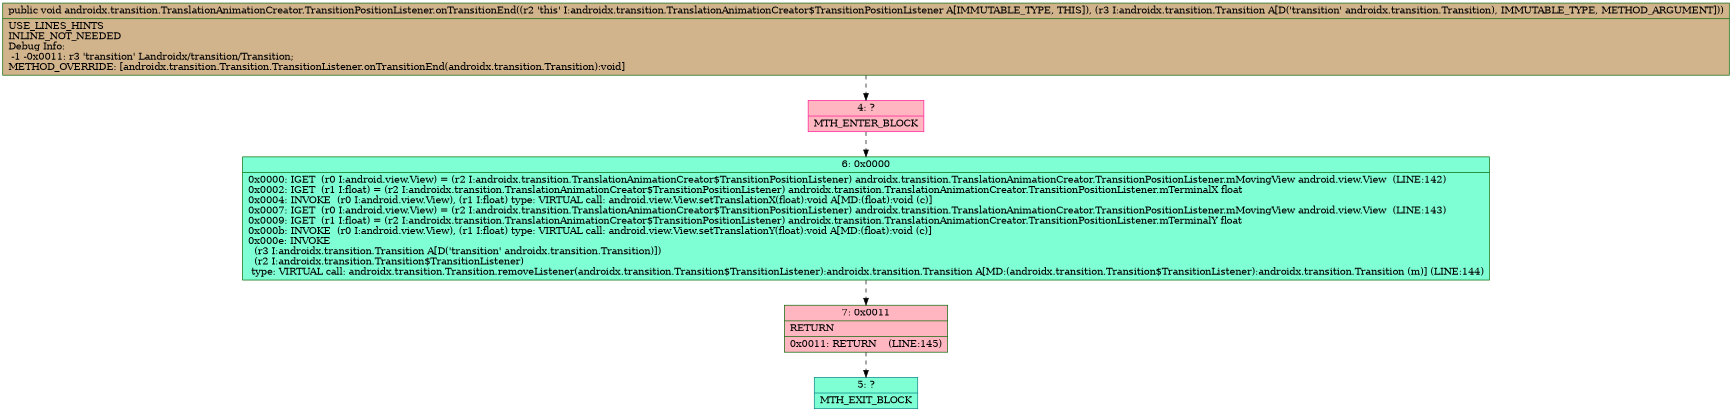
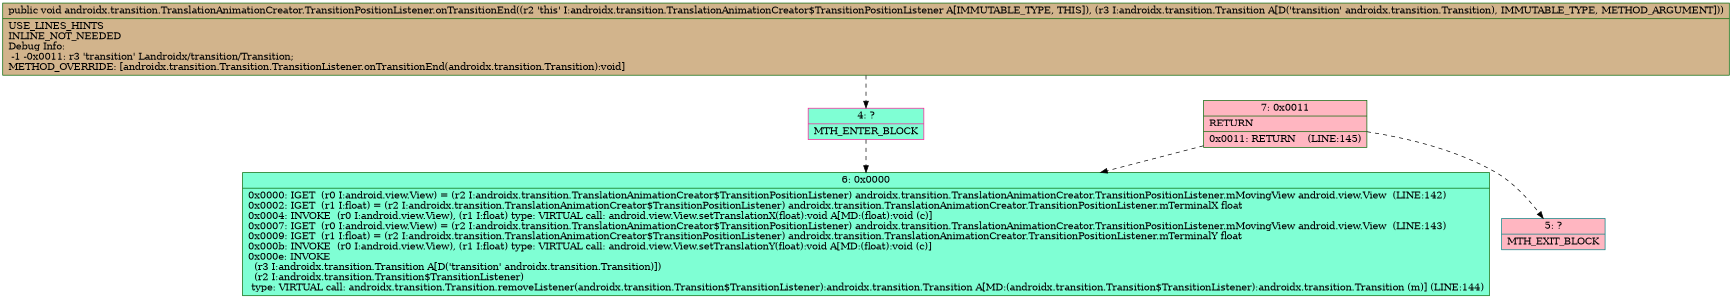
(866, 116) -> (866, 124)
(866, 289) -> (1155, 158)
(866, 393) -> (1553, 234)
